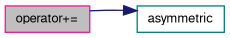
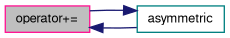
none -> (120, 28)
